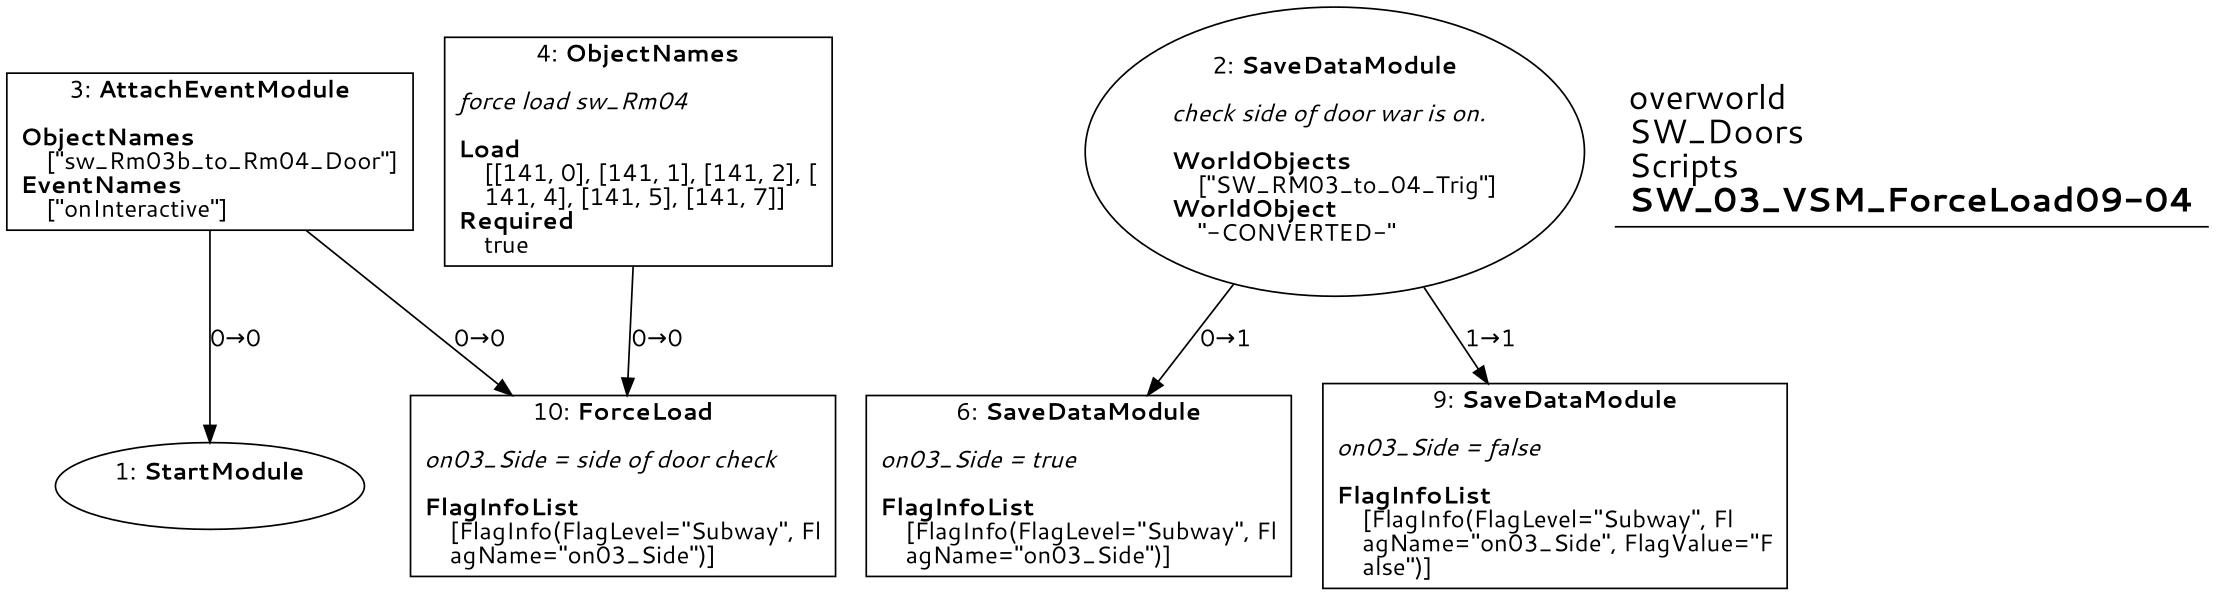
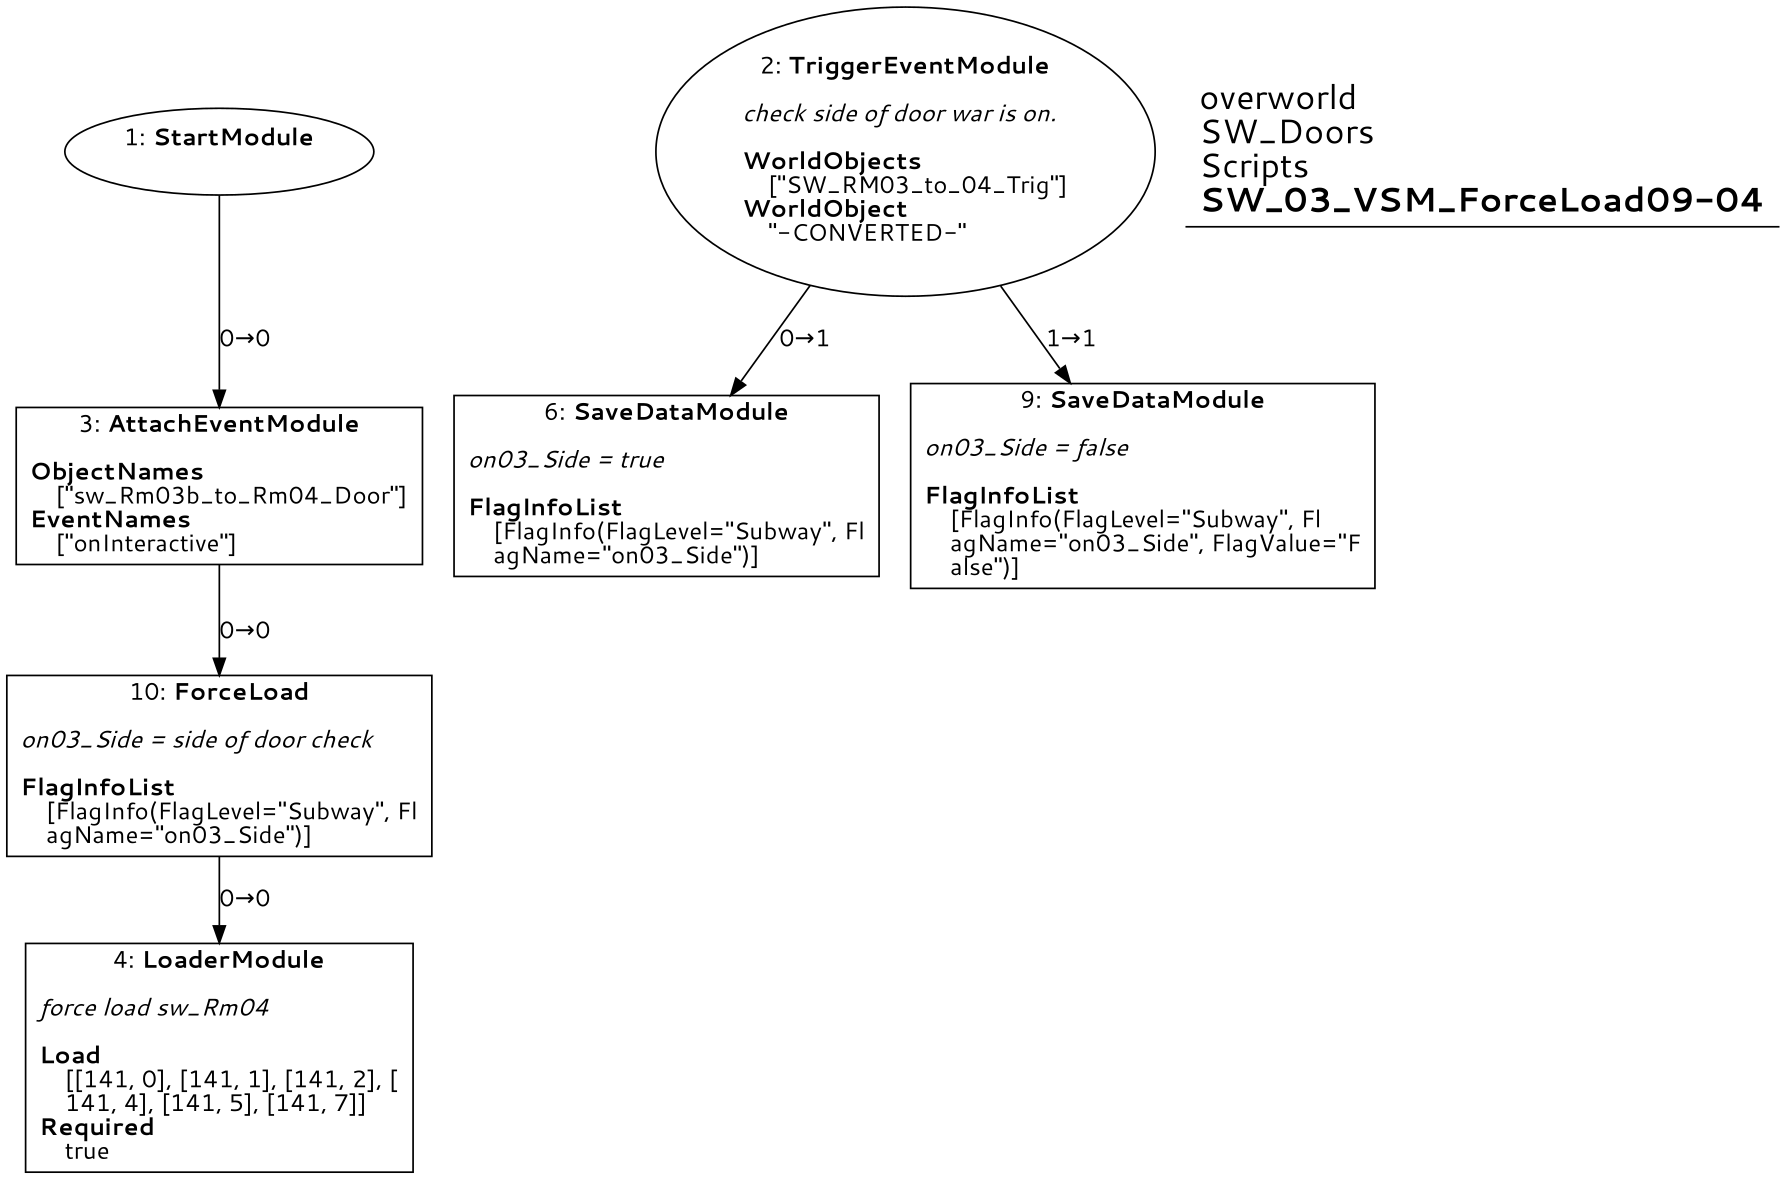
(653, 54) -> (234, 961)
(1349, 66) -> (920, 66)
(631, 322) -> (219, 891)
(210, 328) -> (219, 293)
